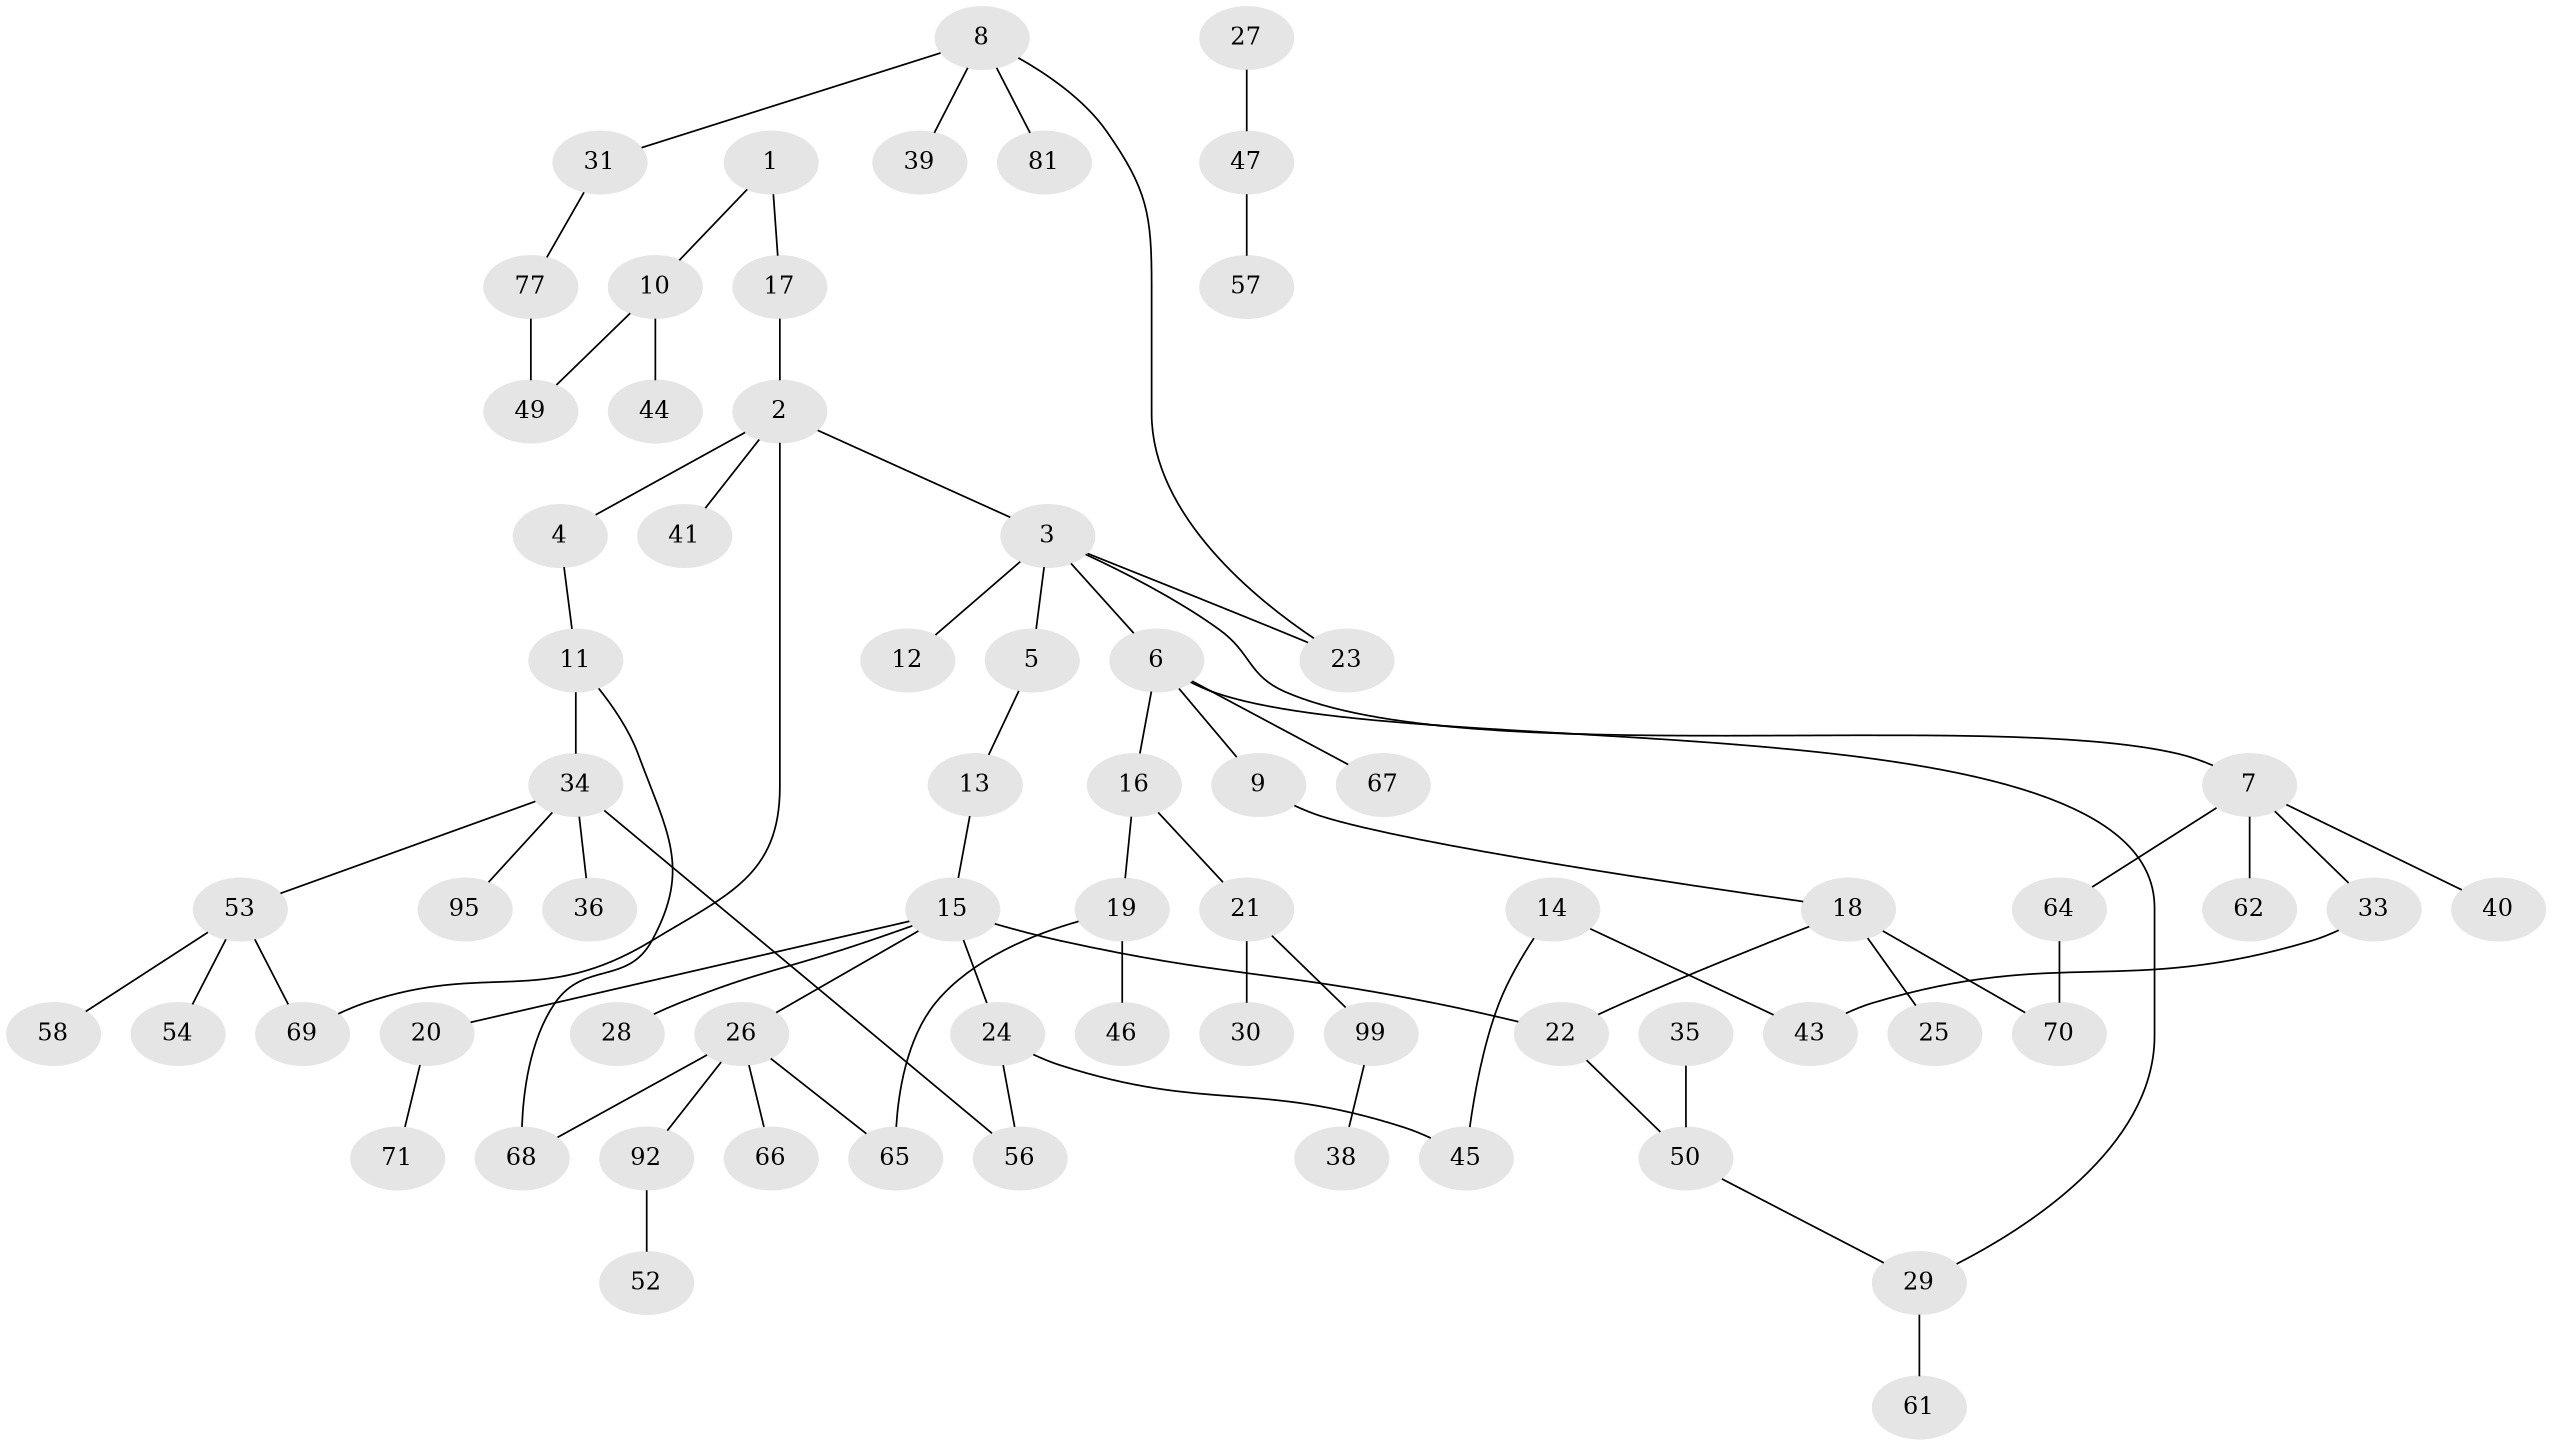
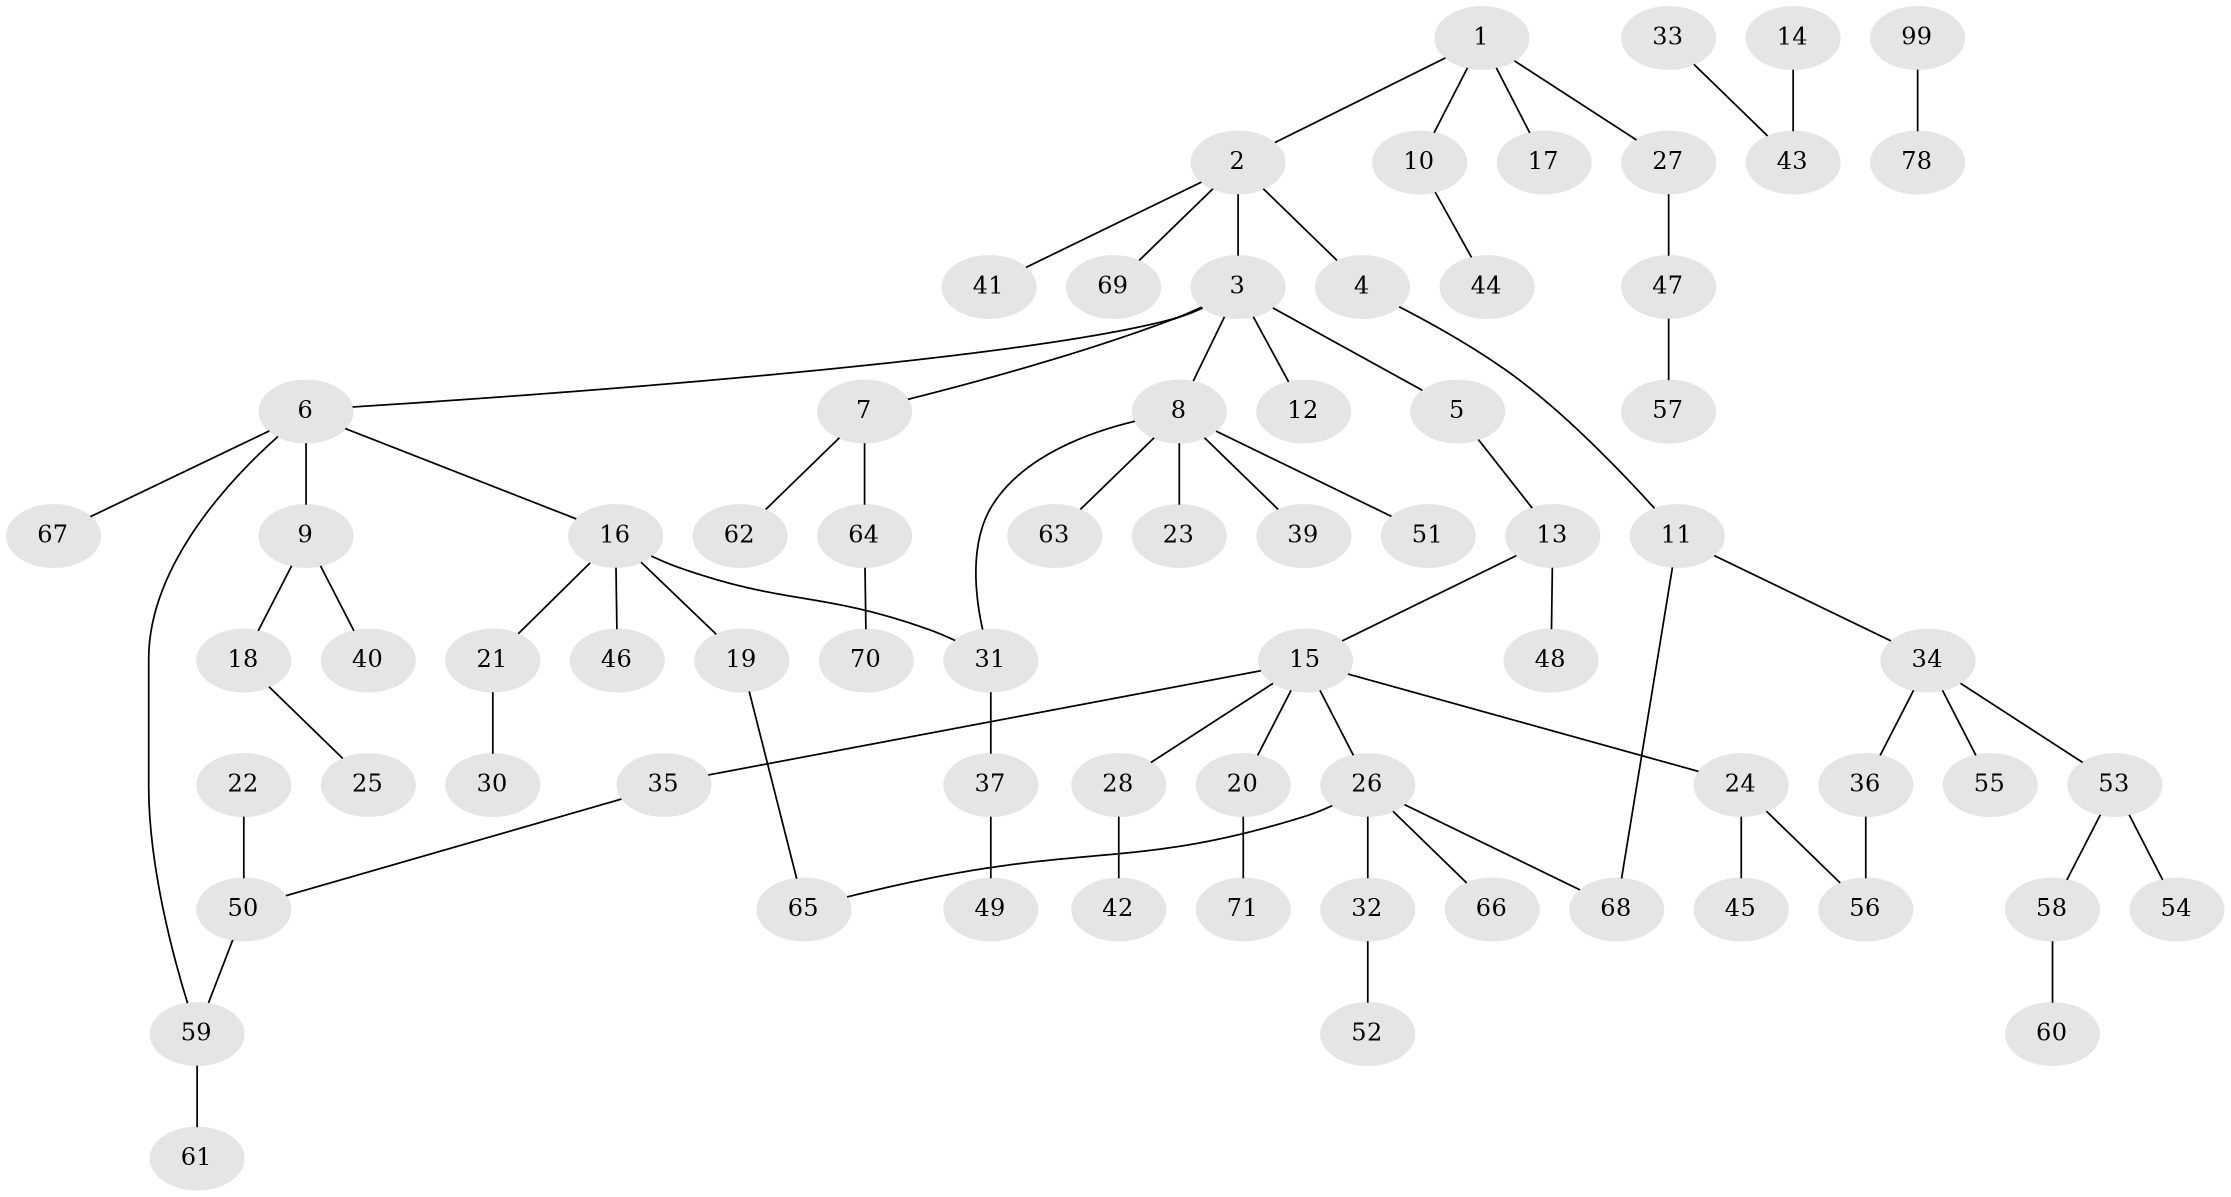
none -> (1575, 100)
(1044, 163) -> (1428, 536)
(531, 287) -> (991, 785)
(593, 349) -> none
(780, 349) -> (1360, 100)
none -> (1055, 536)
none -> (803, 598)
(1198, 598) -> (1209, 349)
none -> (1551, 661)
(2312, 847) -> none
(2374, 847) -> (337, 598)
(465, 910) -> (1990, 785)
none -> (1119, 910)
(1703, 969) -> none
(1307, 970) -> none
(272, 972) -> none
(1122, 972) -> (616, 598)
(1954, 972) -> none
(1269, 976) -> (971, 725)
(808, 980) -> (1866, 847)
(1491, 1029) -> none
none -> (2053, 1034)
(647, 1159) -> (1368, 910)
(1342, 1159) -> (1918, 163)
(1919, 1283) -> (197, 1034)
